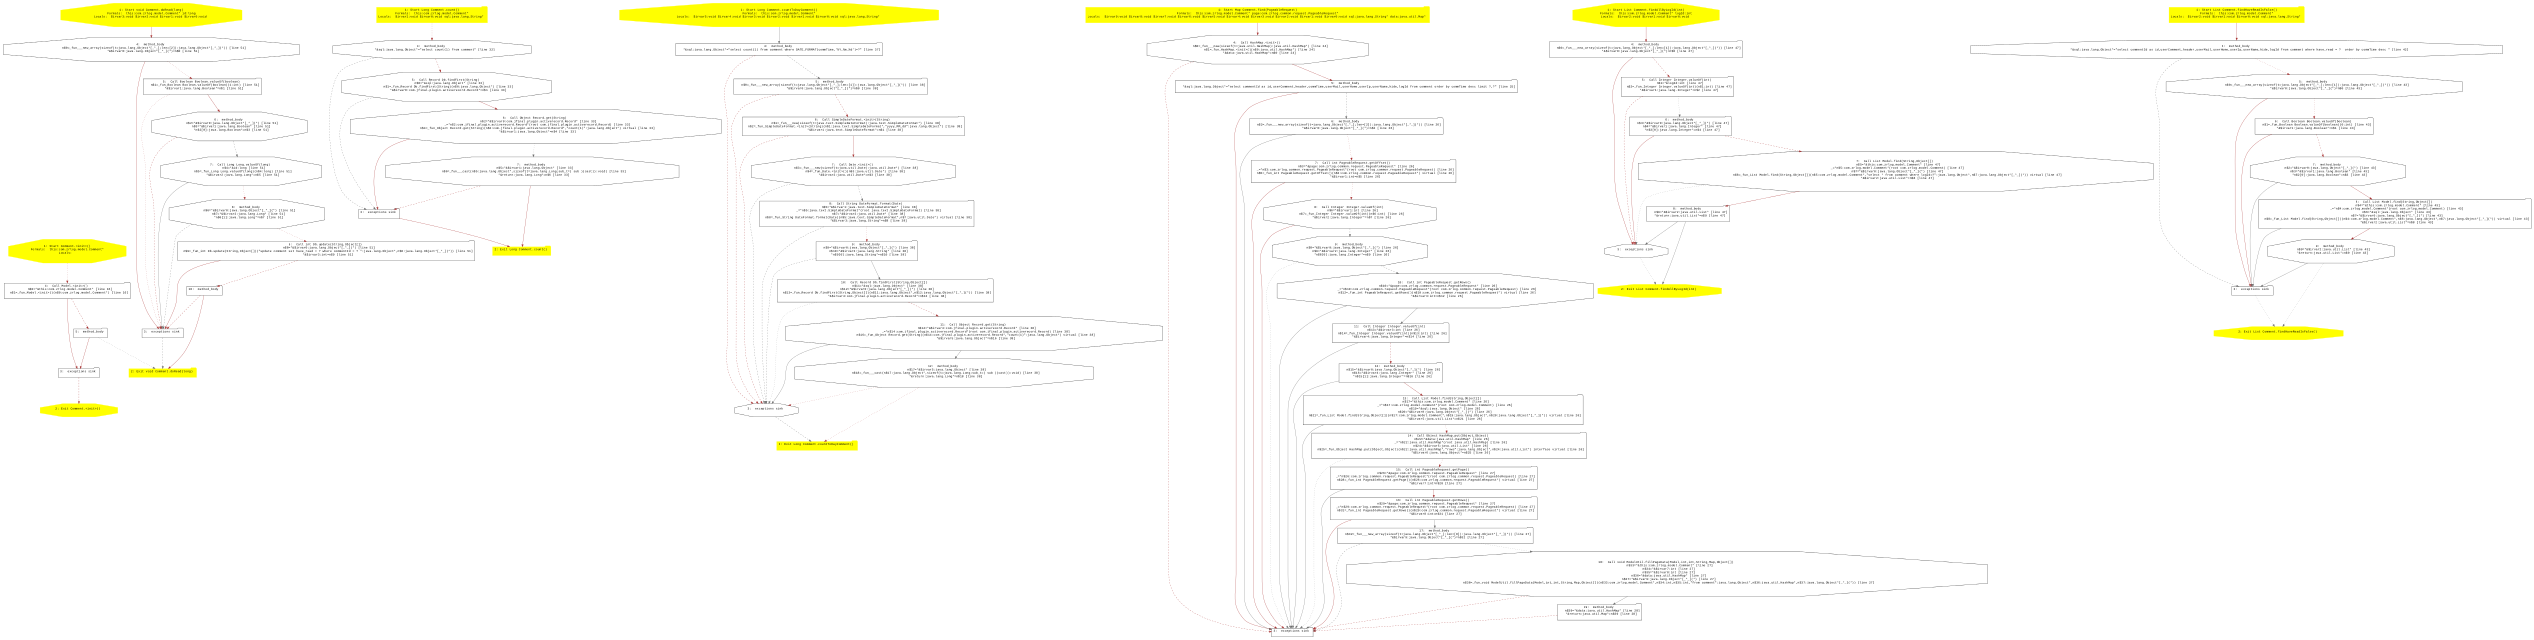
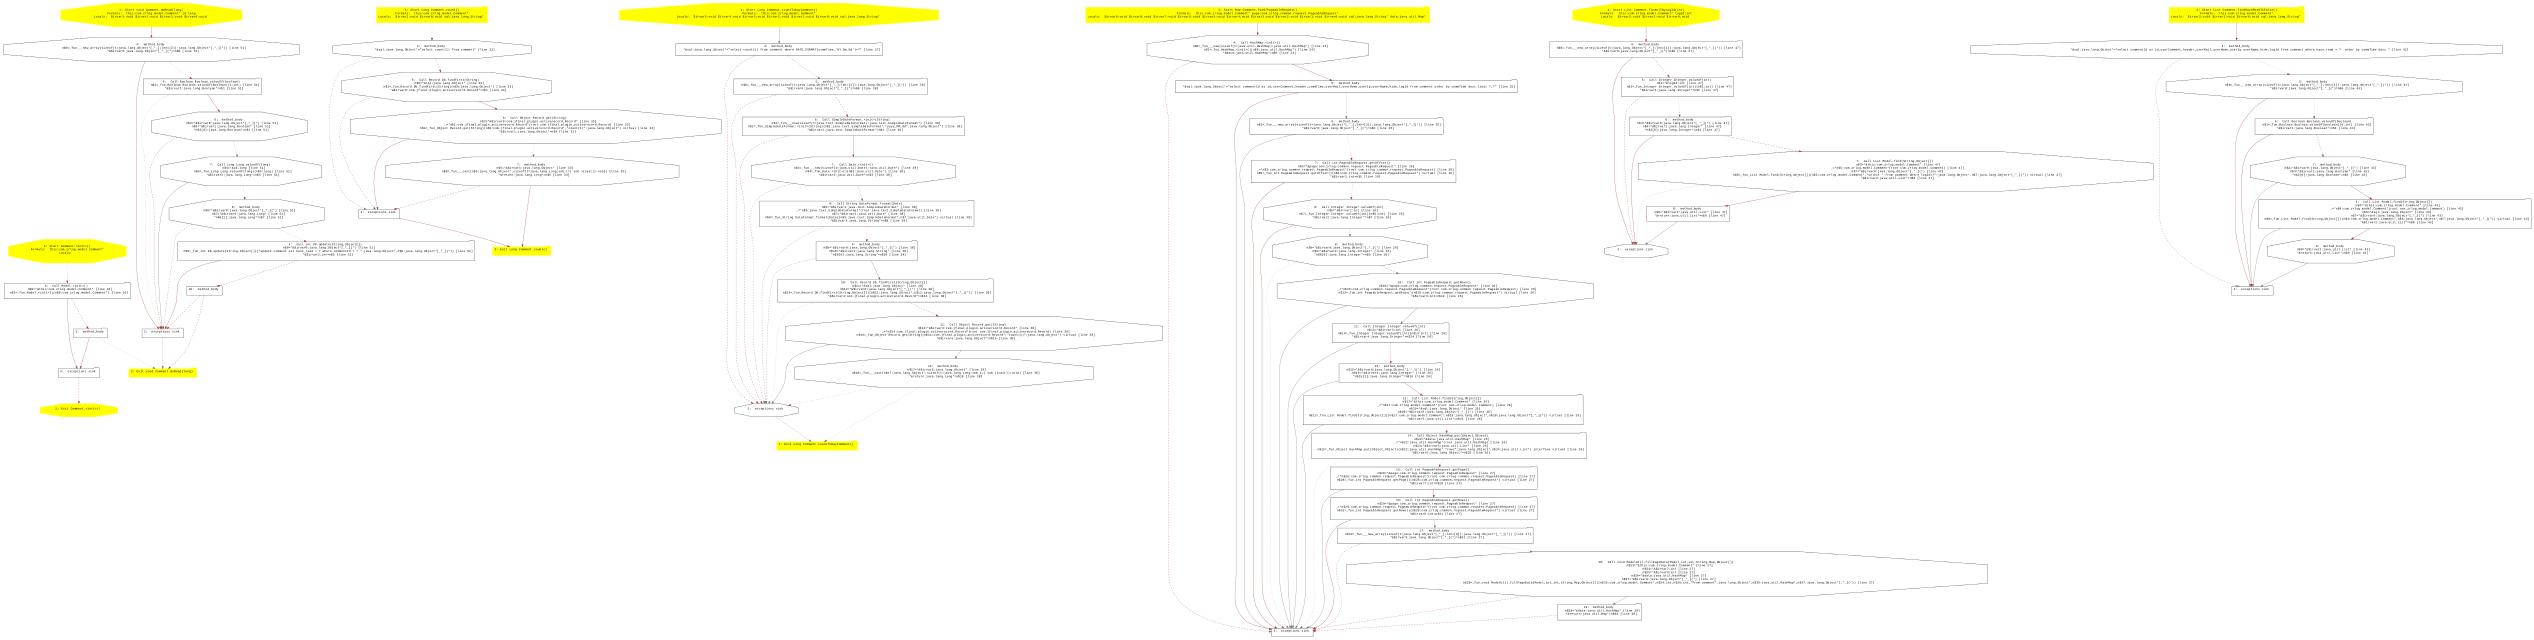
(1660, 291) -> none
(2279, 333) -> none
(193, 335) -> (193, 335)
